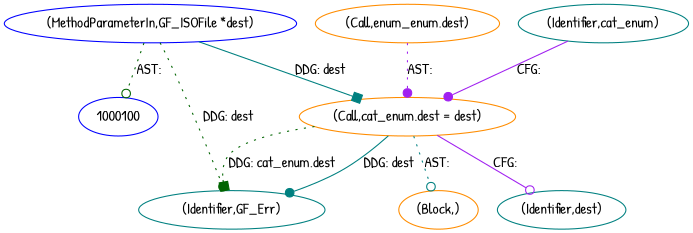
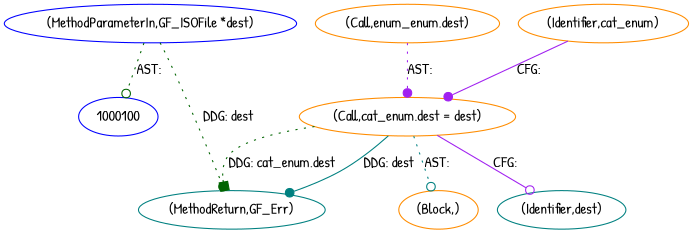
(603, 24) -> (603, 24)
(275, 69) -> none
(232, 210) -> (232, 210)
